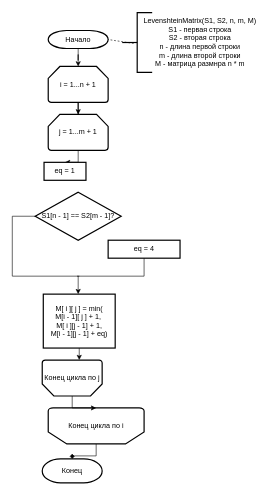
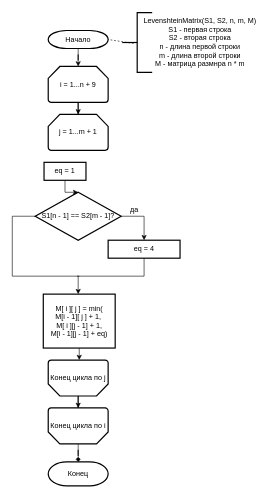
(78, 84) -> (78, 84)
(78, 160) -> none
none -> (67, 192)
none -> (134, 210)
none -> (143, 216)
(72, 378) -> (78, 378)
(96, 426) -> (78, 426)
(72, 471) -> (78, 474)
